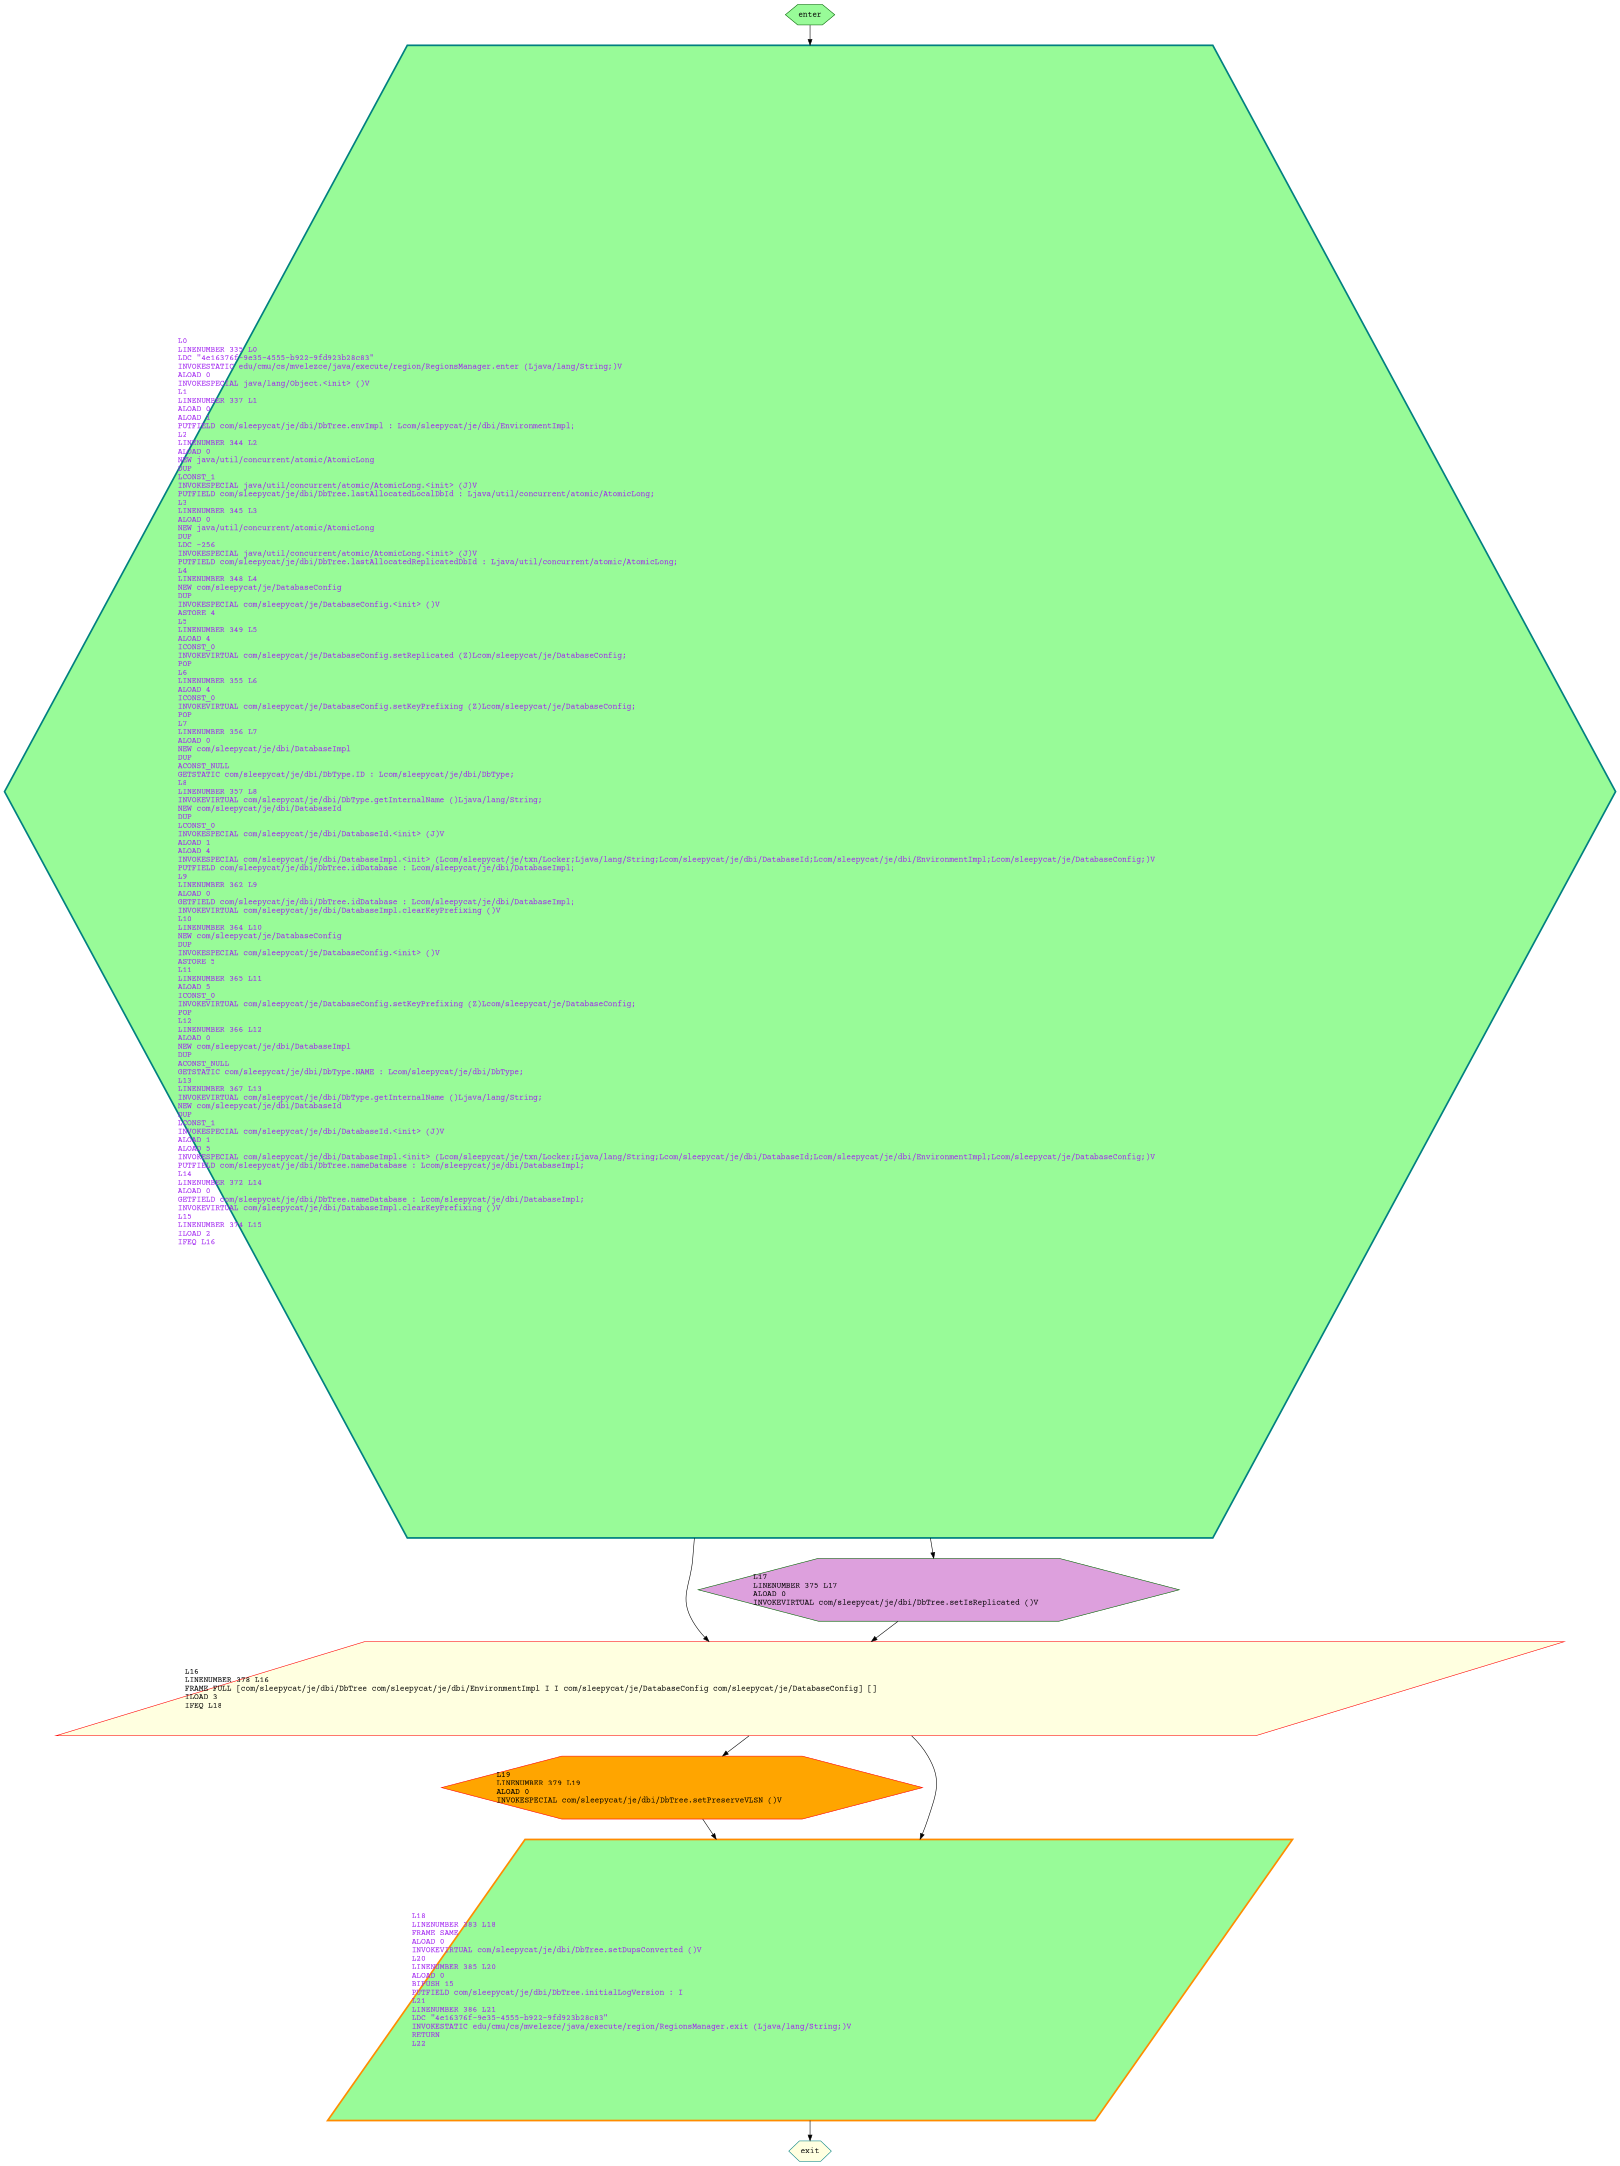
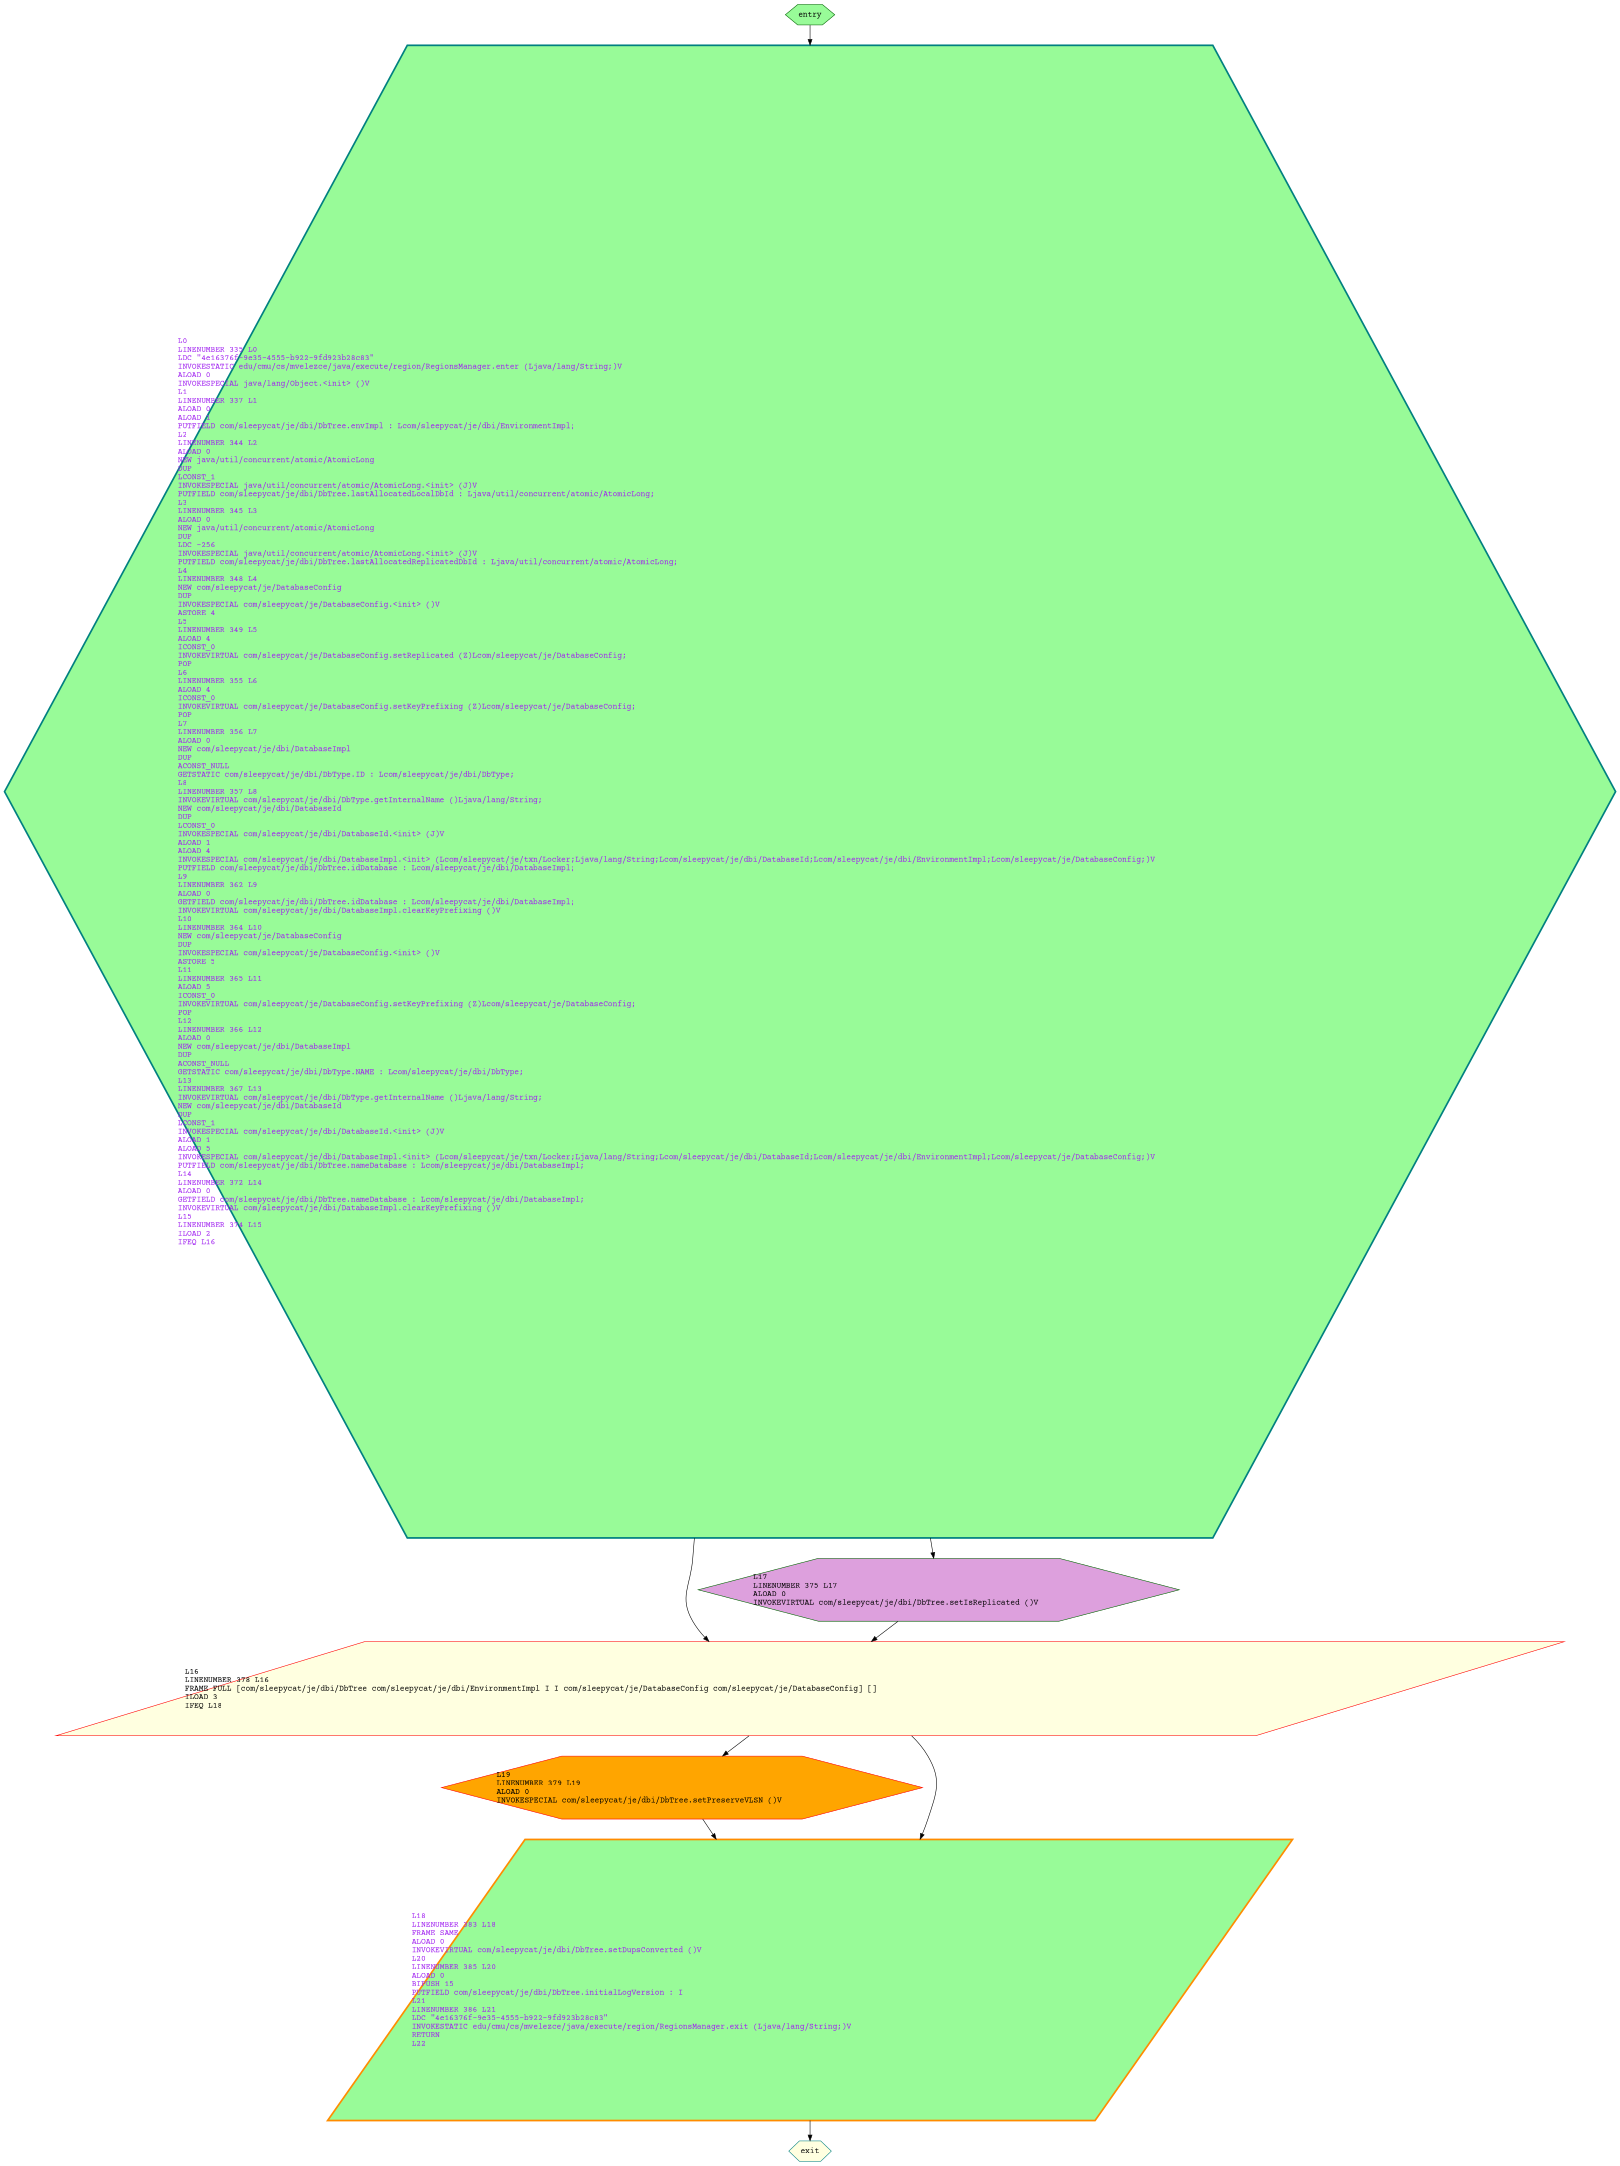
(810, 15) -> (810, 15)
